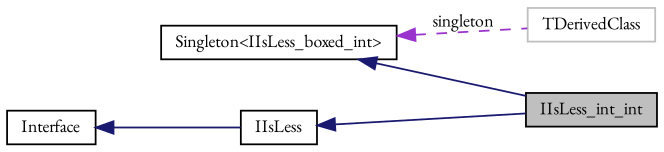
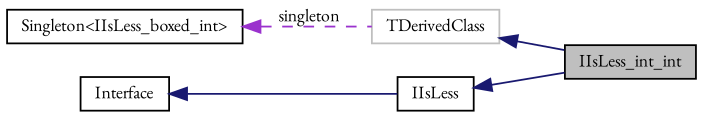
(451, 80) -> (541, 46)
